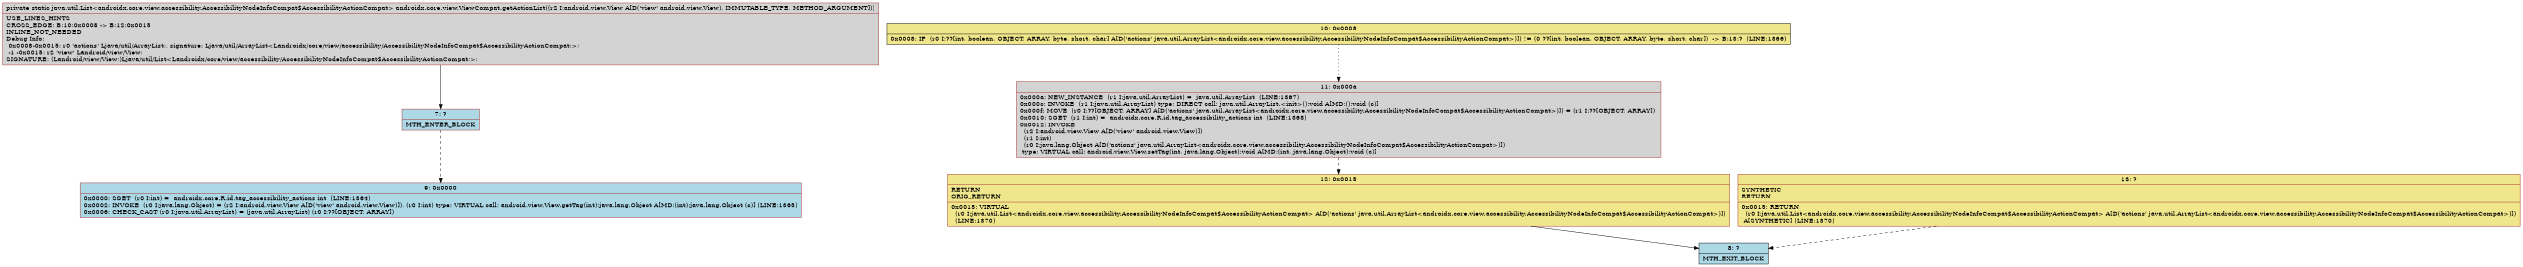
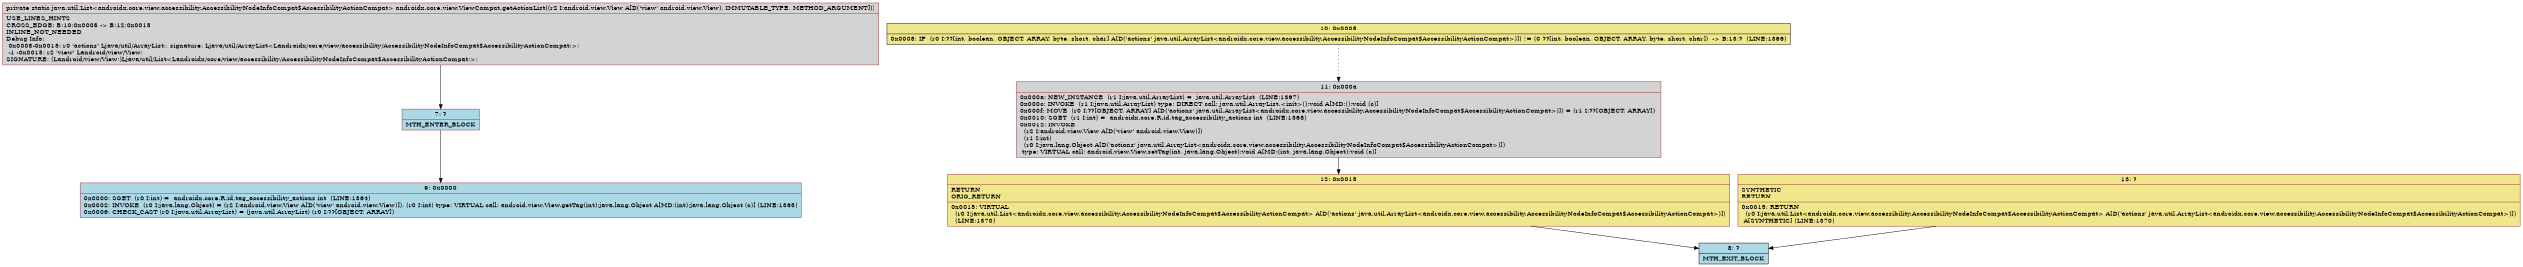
(441, 154) -> (441, 154)
(1339, 164) -> (1339, 164)
(1855, 237) -> (1855, 237)
